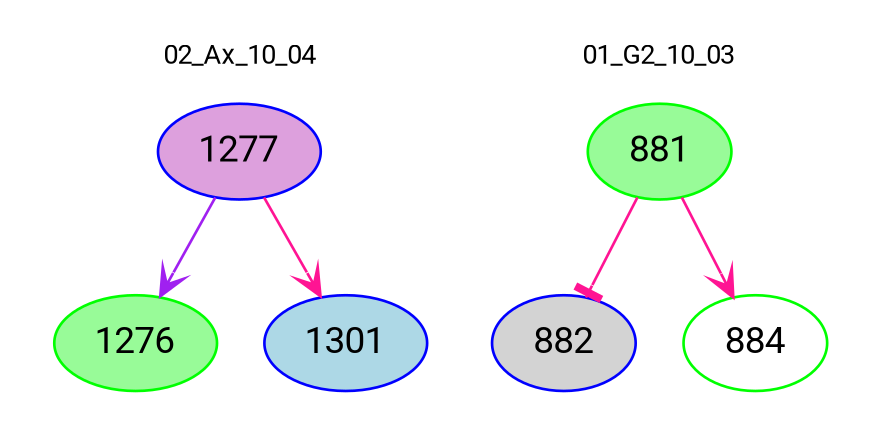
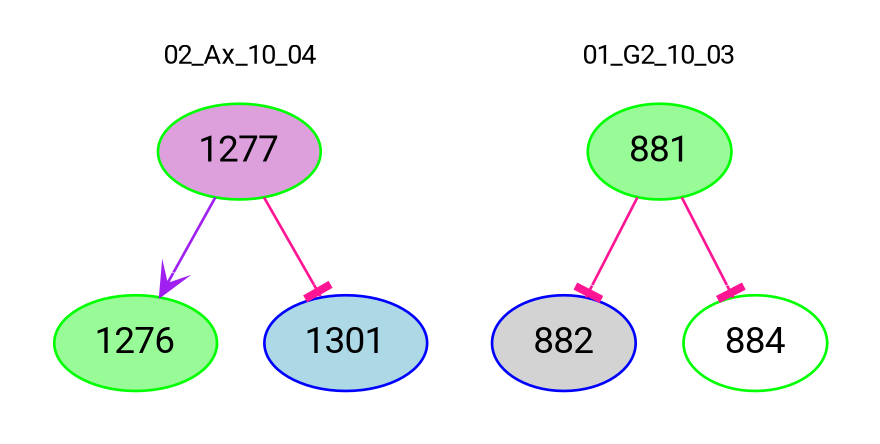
(239, 152) -> (239, 152)
(285, 235) -> (289, 241)
(701, 235) -> (704, 241)
